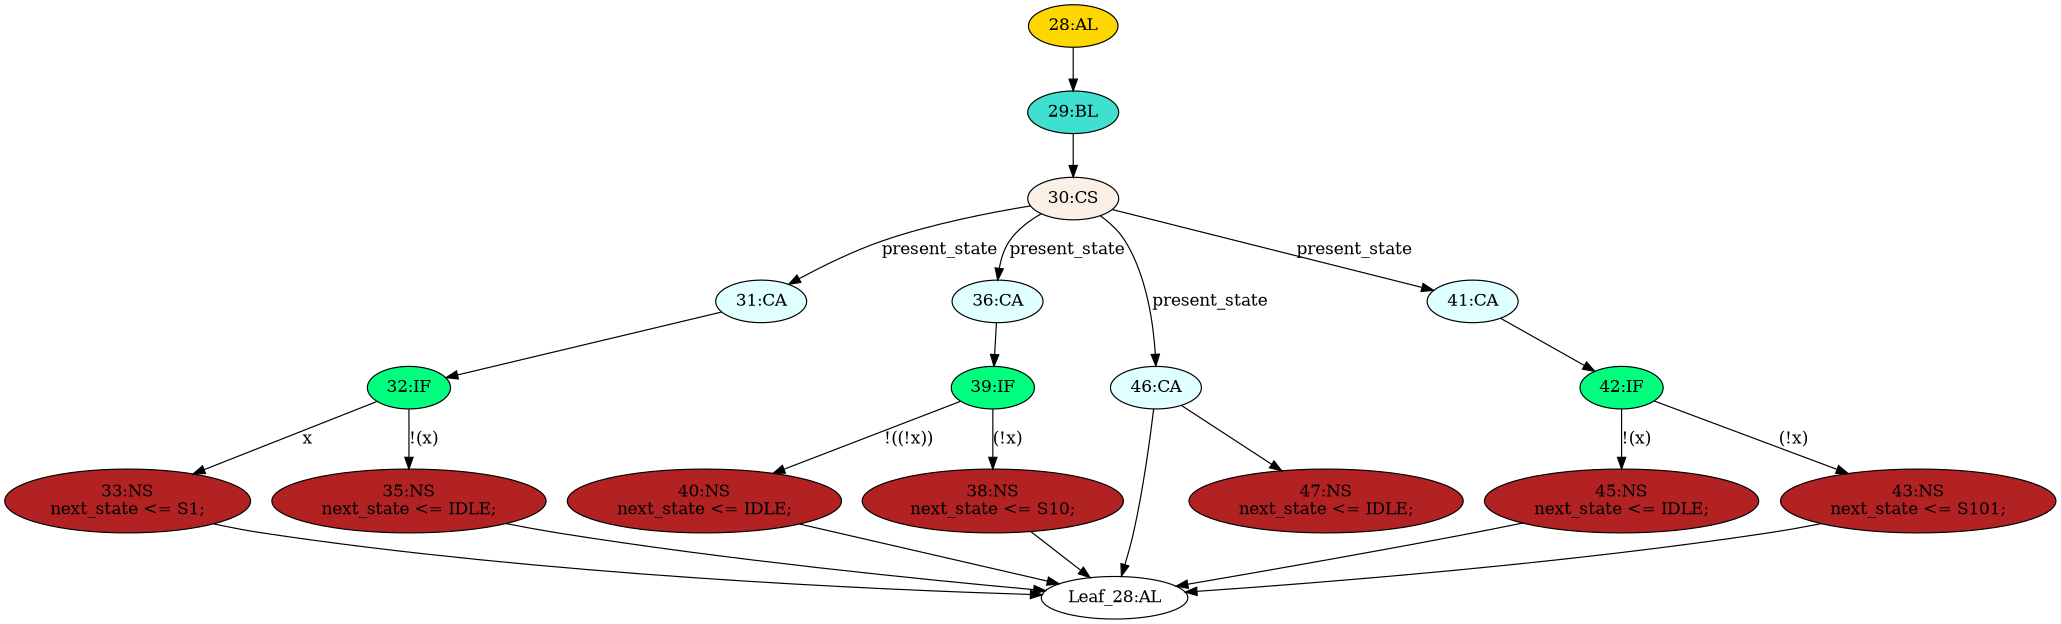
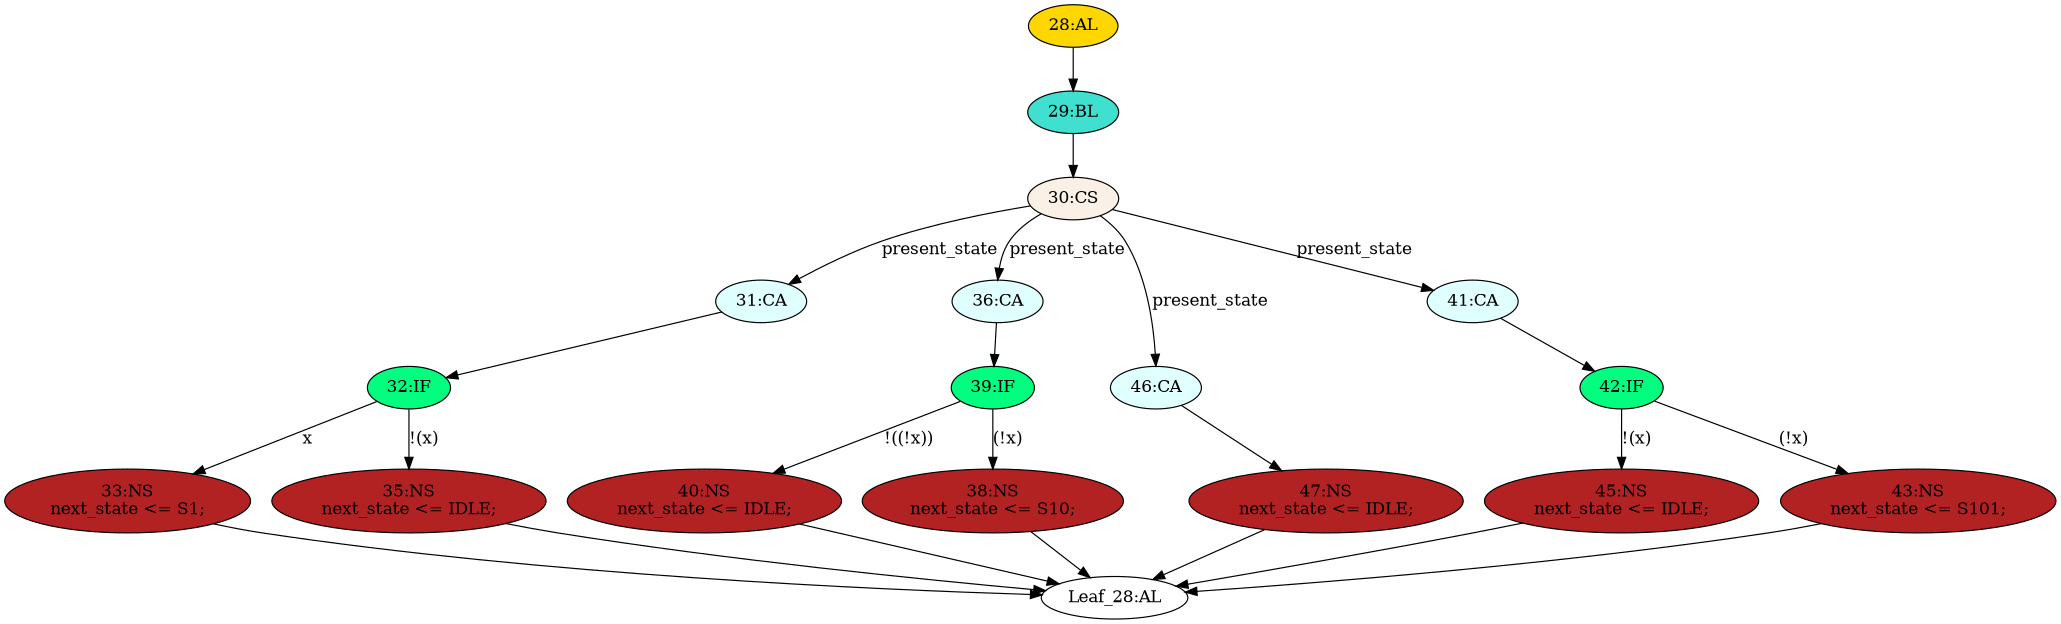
(1142, 487) -> (1214, 552)
